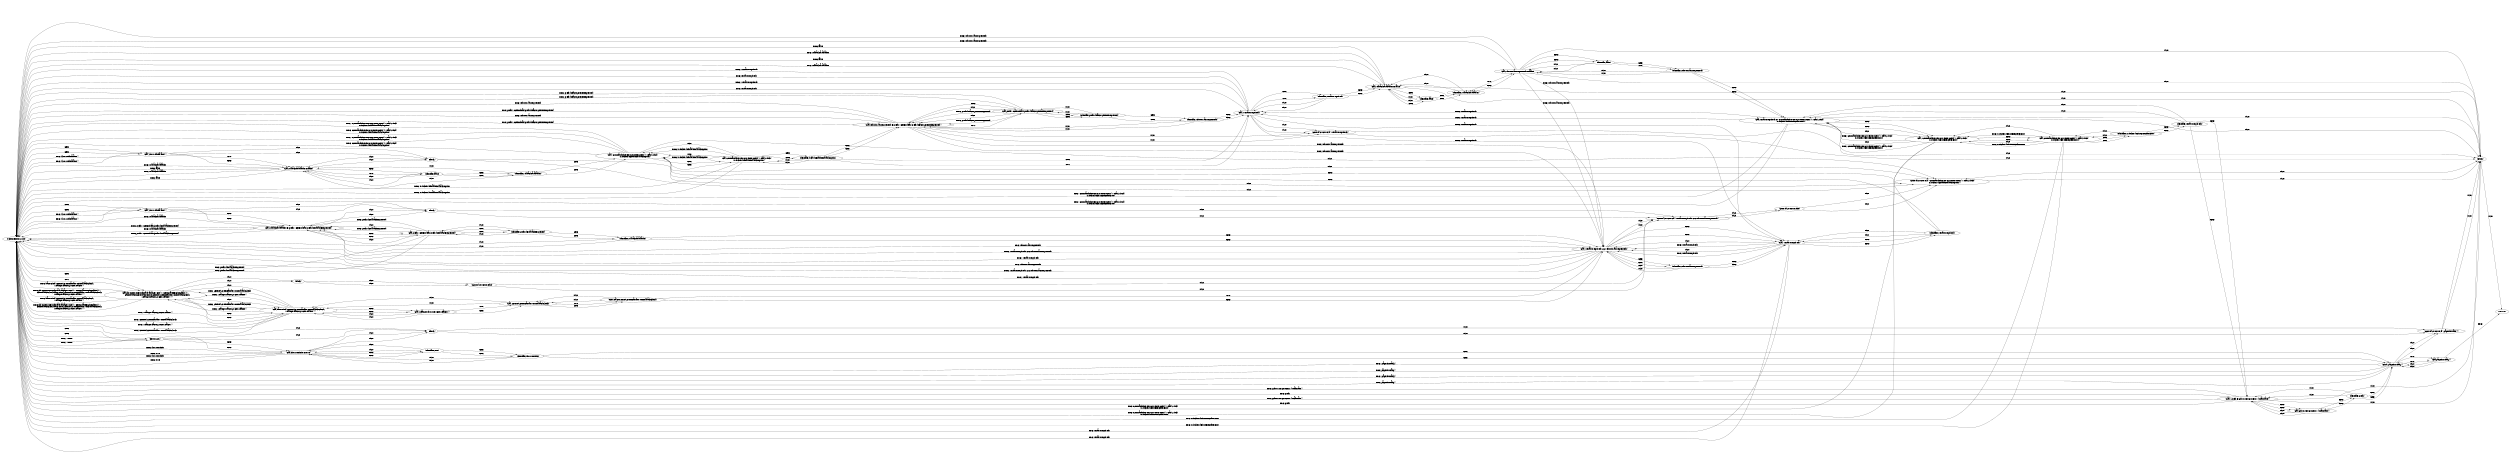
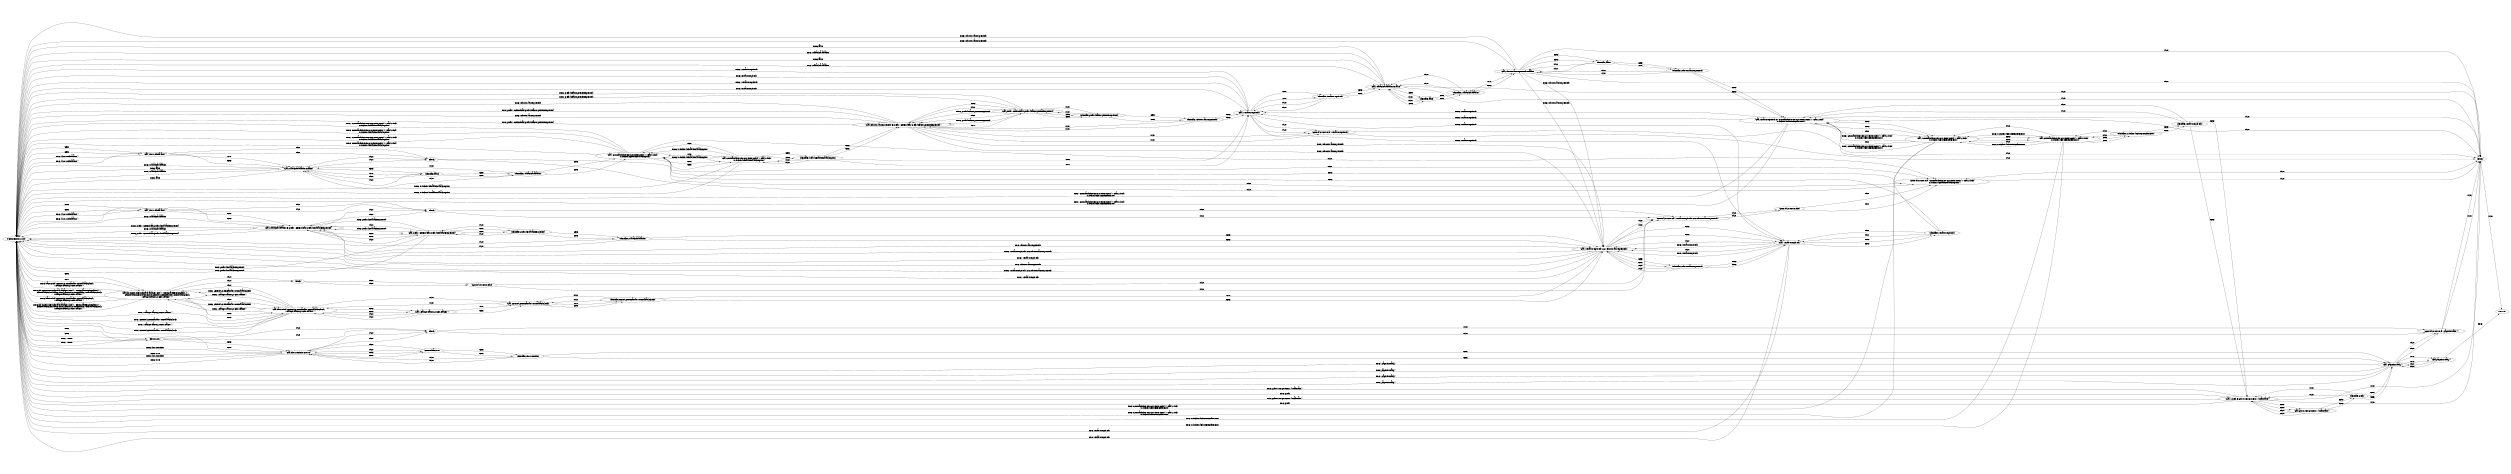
(633, 300) -> (633, 300)
(432, 312) -> (432, 312)
(432, 351) -> (432, 351)
(2393, 365) -> (2393, 365)
